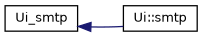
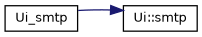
(107, 27) -> (94, 10)
